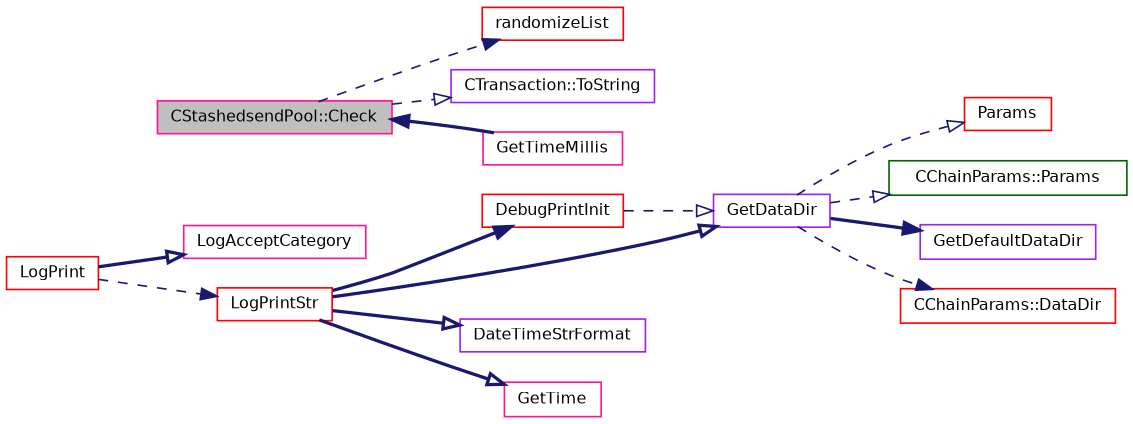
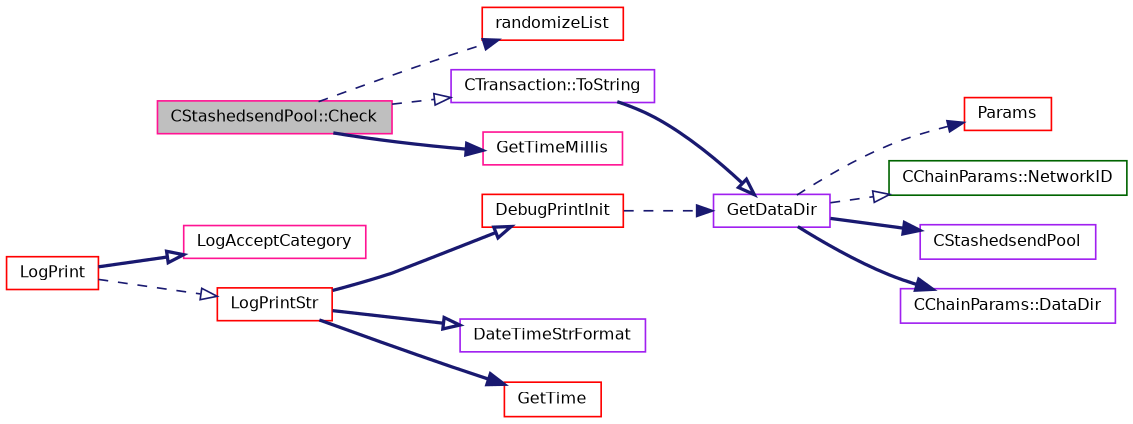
(451, 126) -> (399, 142)
(869, 154) -> (869, 154)
(1008, 178) -> (1008, 178)
(660, 211) -> (660, 211)
(1008, 242) -> (1008, 242)
(856, 259) -> (856, 259)
(415, 264) -> (415, 264)
(517, 268) -> (684, 136)
(150, 287) -> (150, 287)
(1008, 306) -> (1008, 306)
(404, 350) -> (404, 350)
(553, 399) -> (553, 399)
